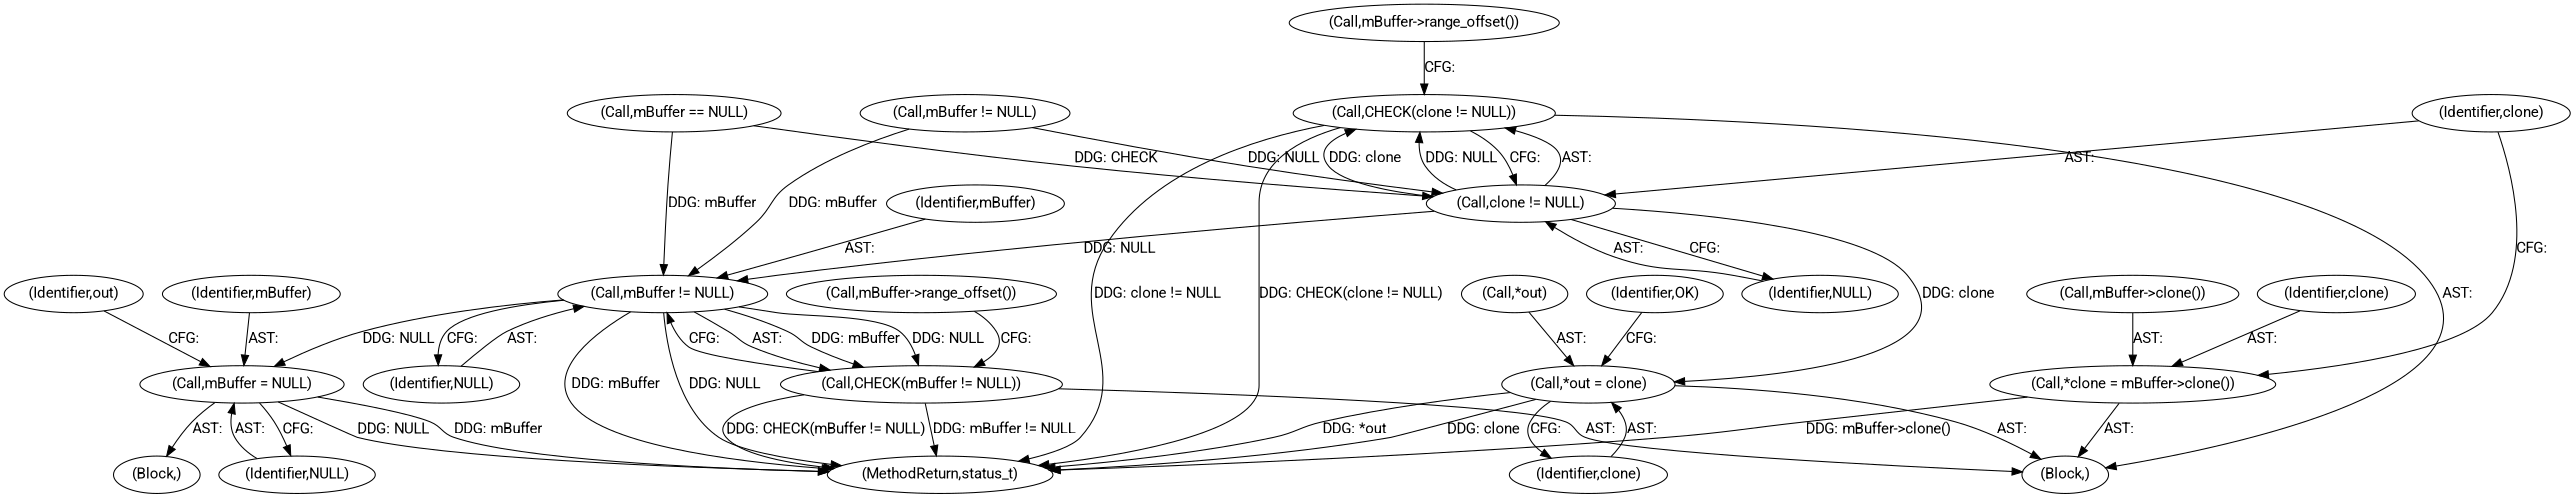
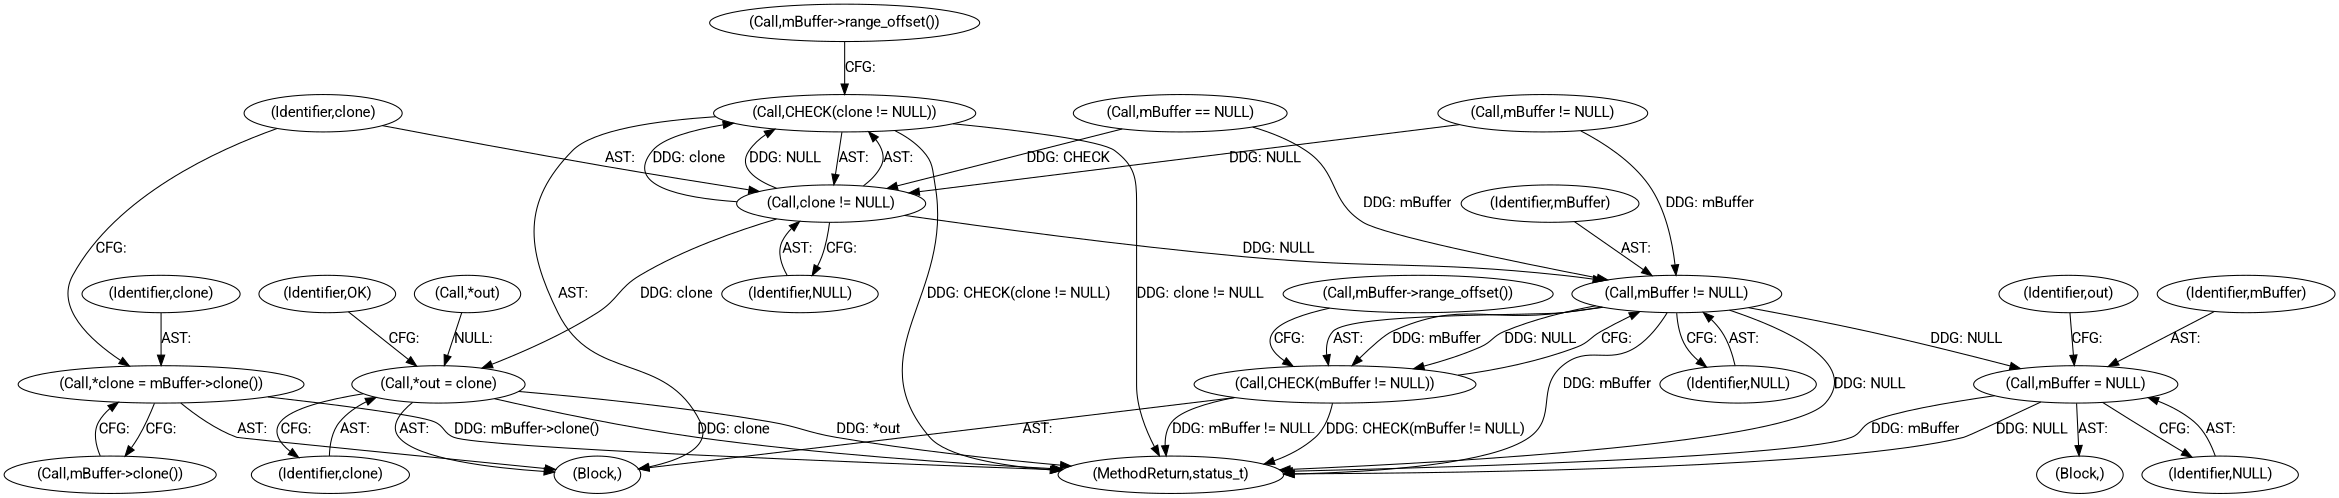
(1527, 158) -> (856, 158)
(1574, 339) -> (476, 339)
(2150, 339) -> (116, 430)
none -> (144, 426)
